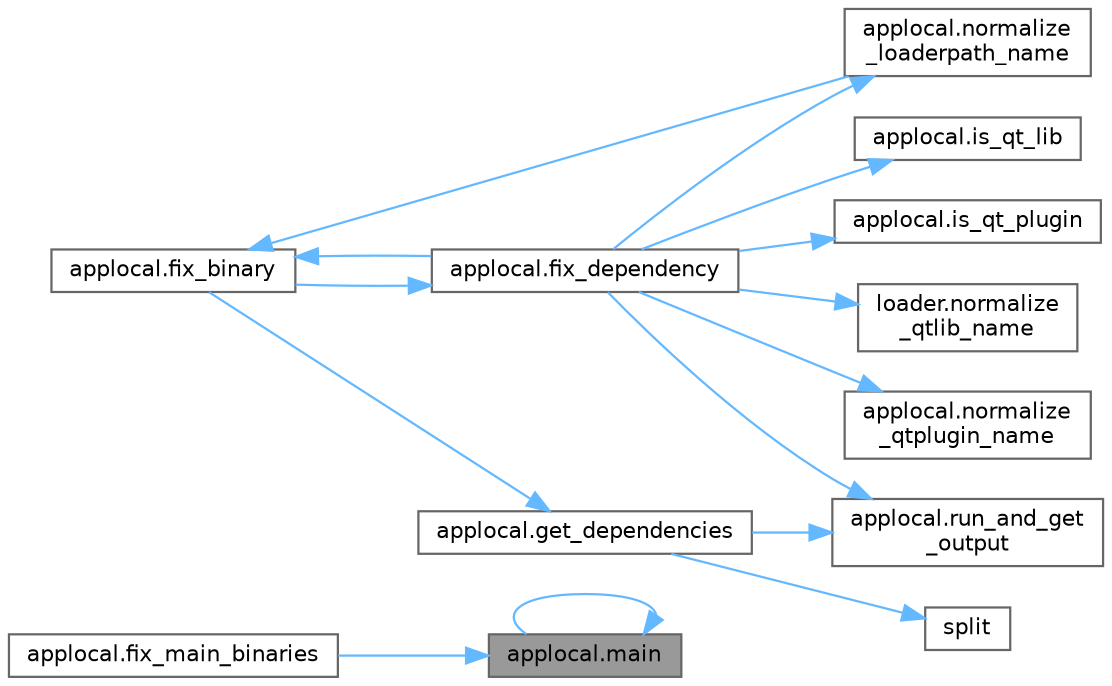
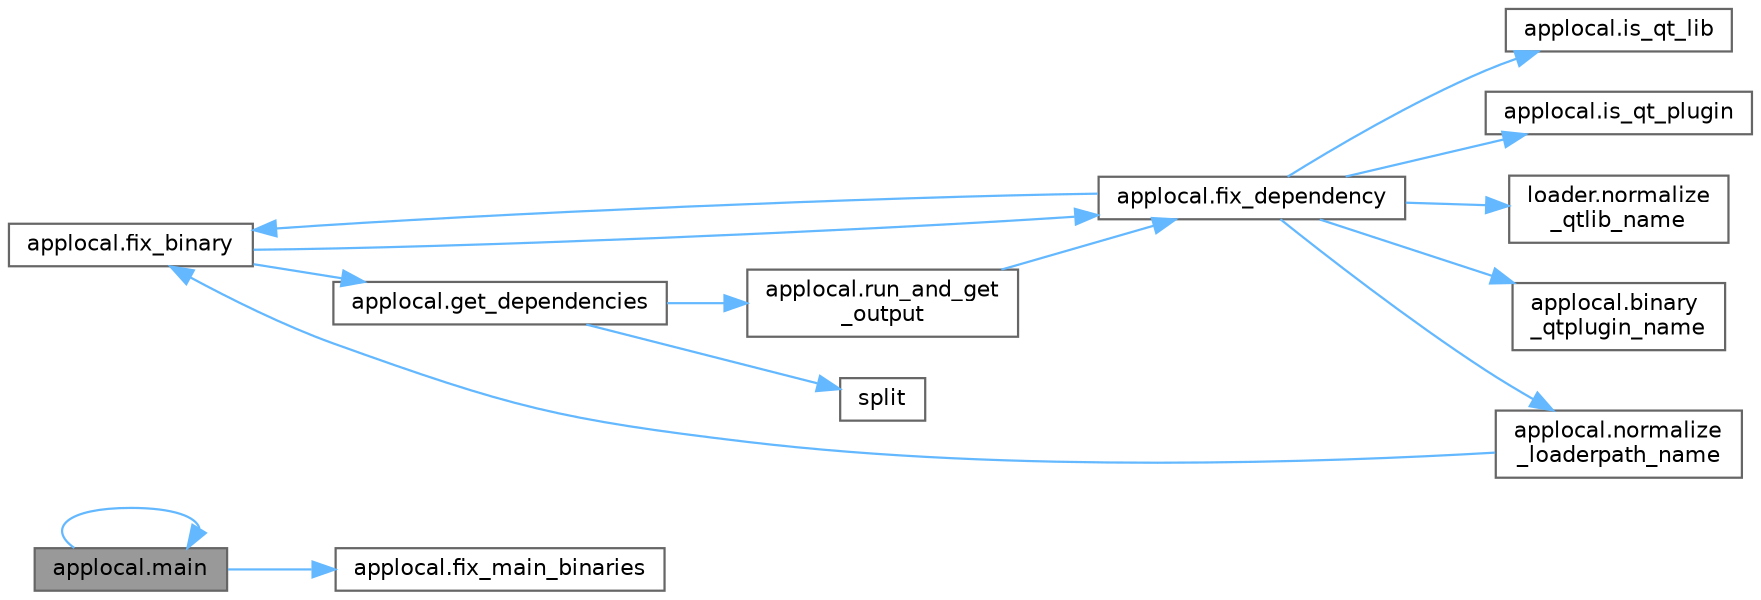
(723, 399) -> (1077, 248)
(968, 425) -> (1619, 317)
(402, 656) -> (270, 569)
